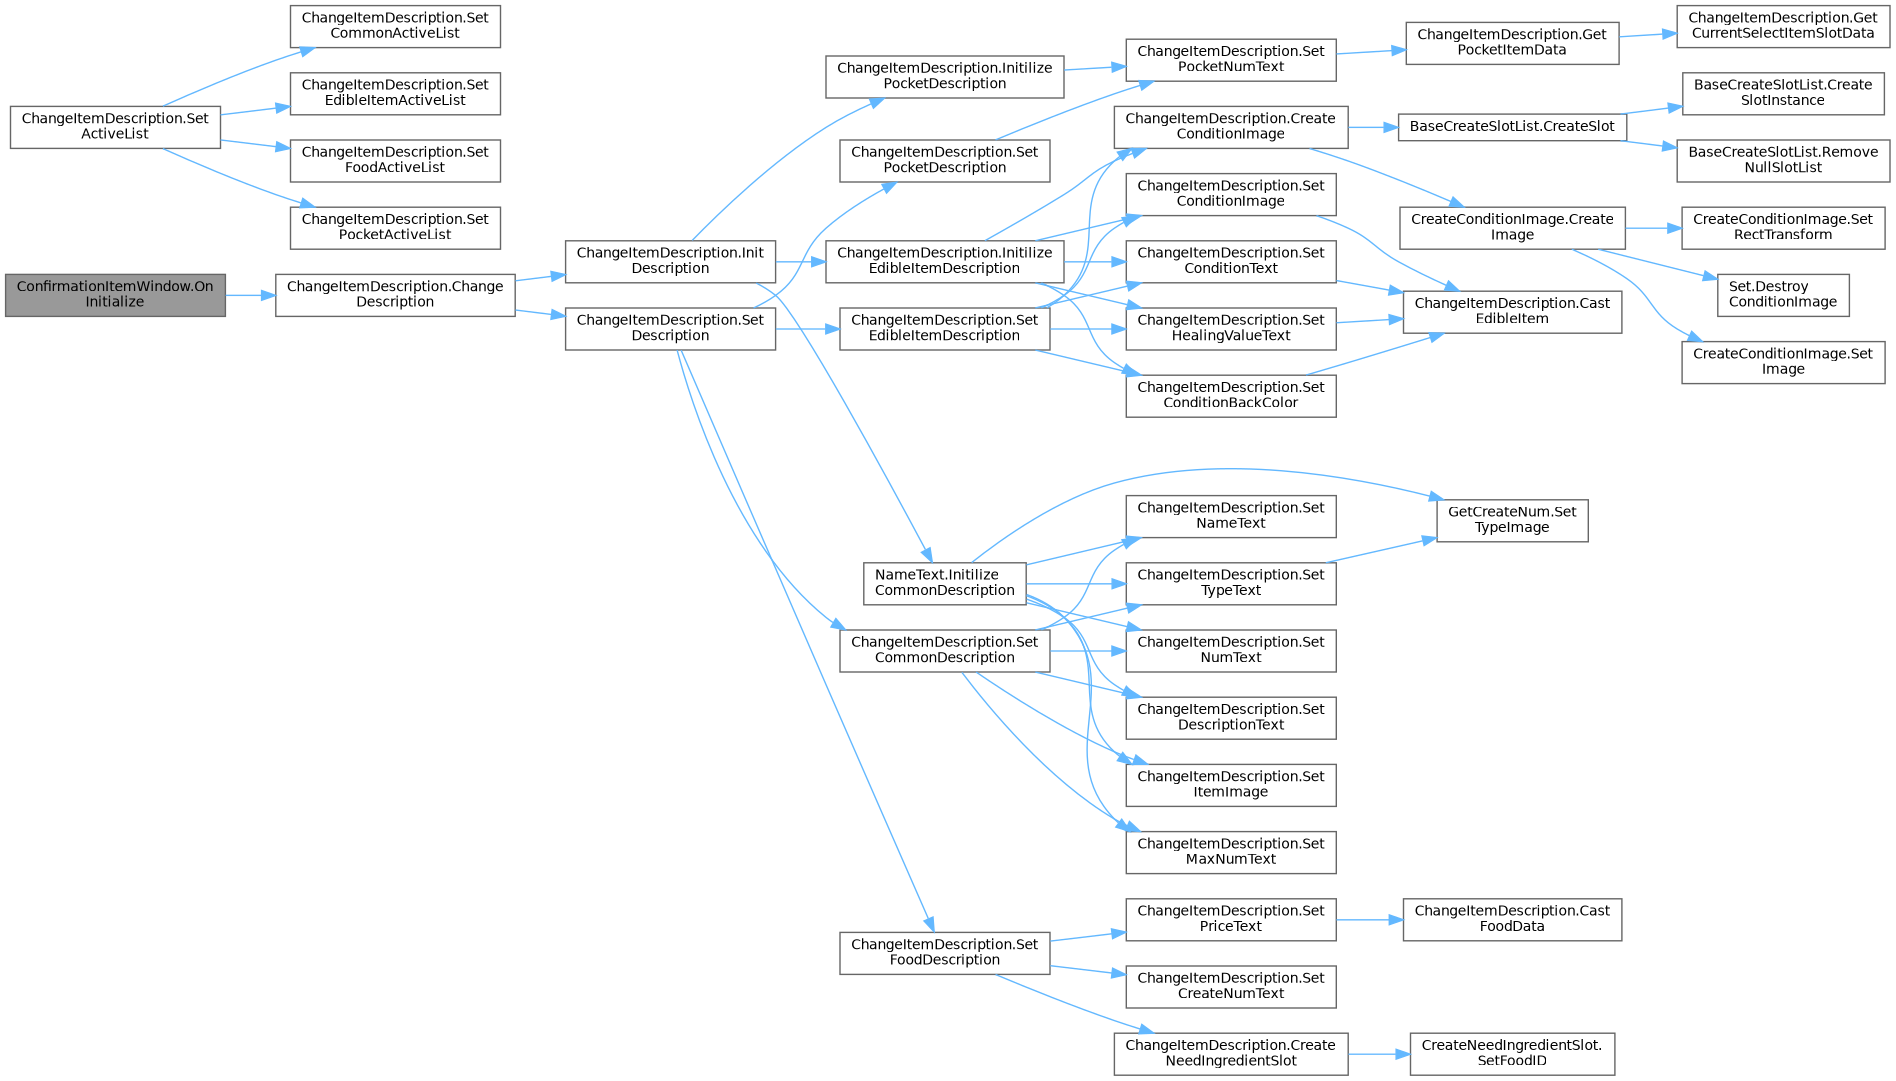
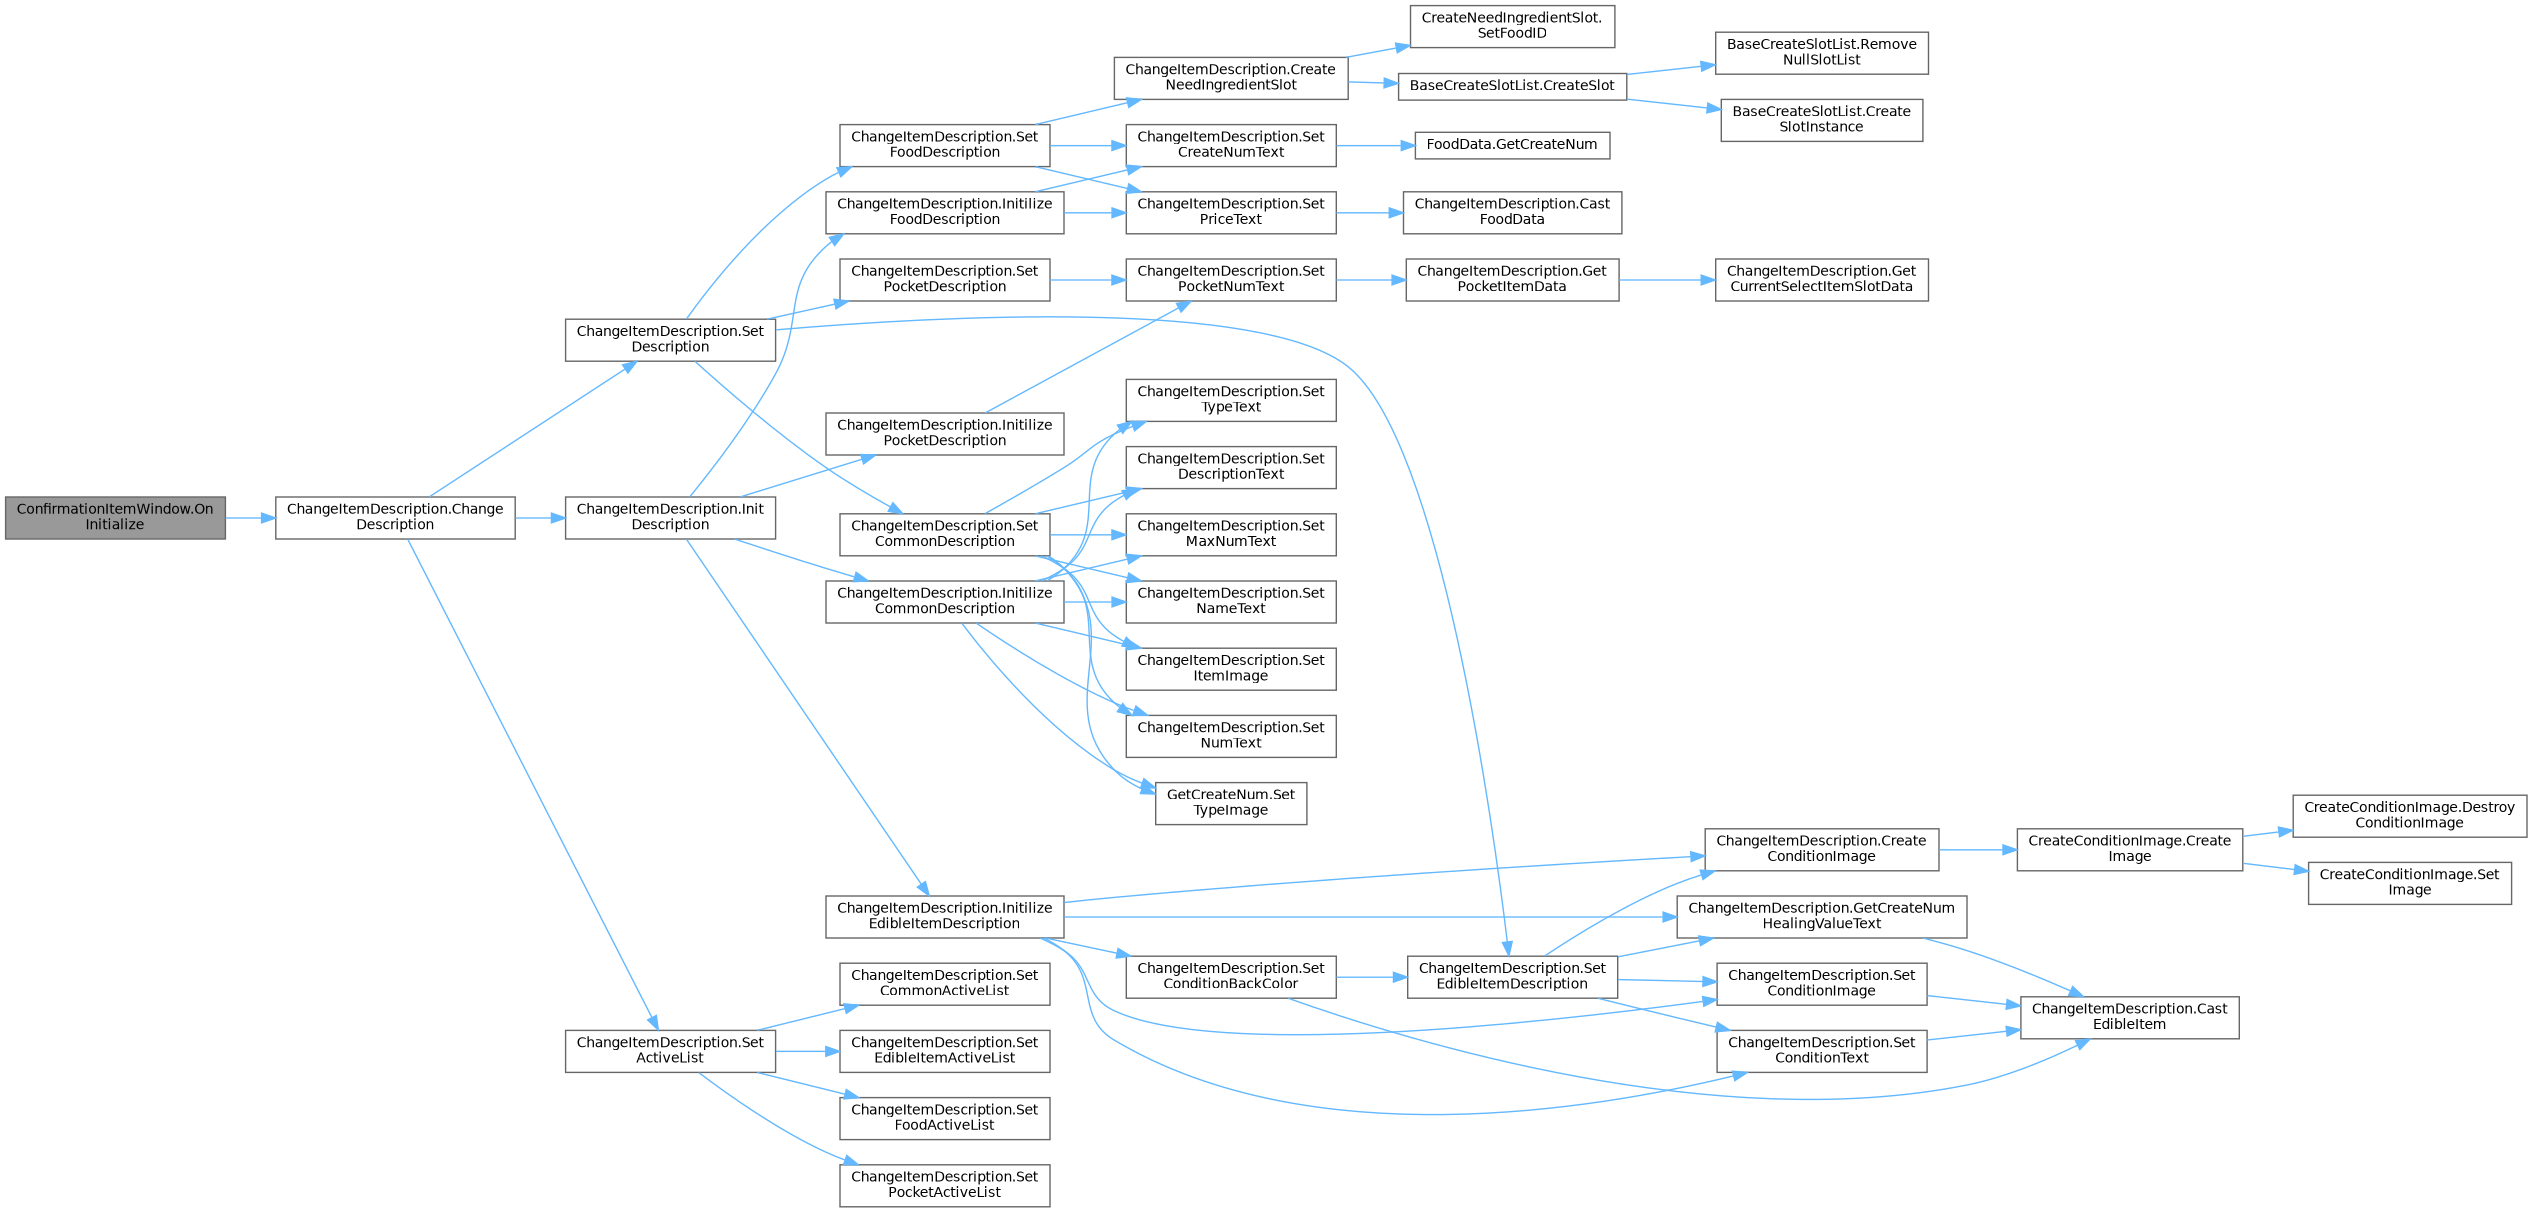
(1366, 127) -> (1366, 82)
none -> (1513, 146)
none -> (945, 213)
(1784, 228) -> none
(1784, 295) -> (2410, 816)
(1231, 329) -> (1822, 917)
(1081, 361) -> (1365, 977)
(1374, 552) -> (1088, 703)
(945, 584) -> (945, 602)
none -> (530, 778)
